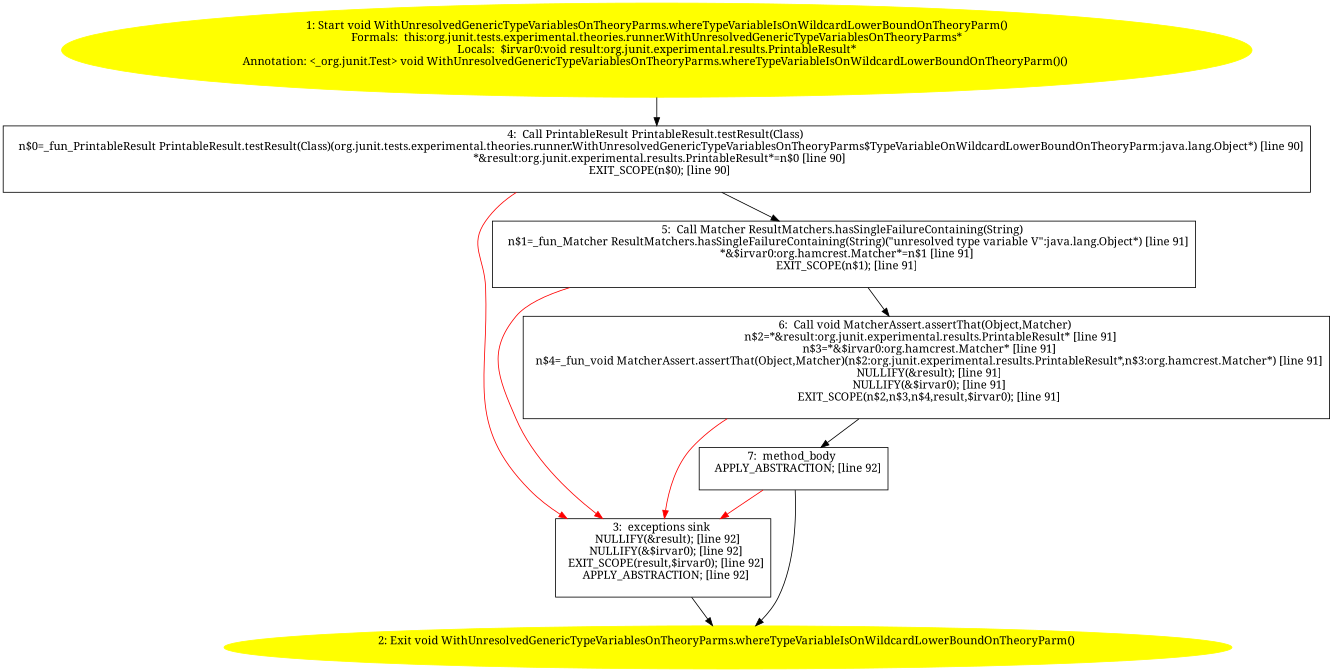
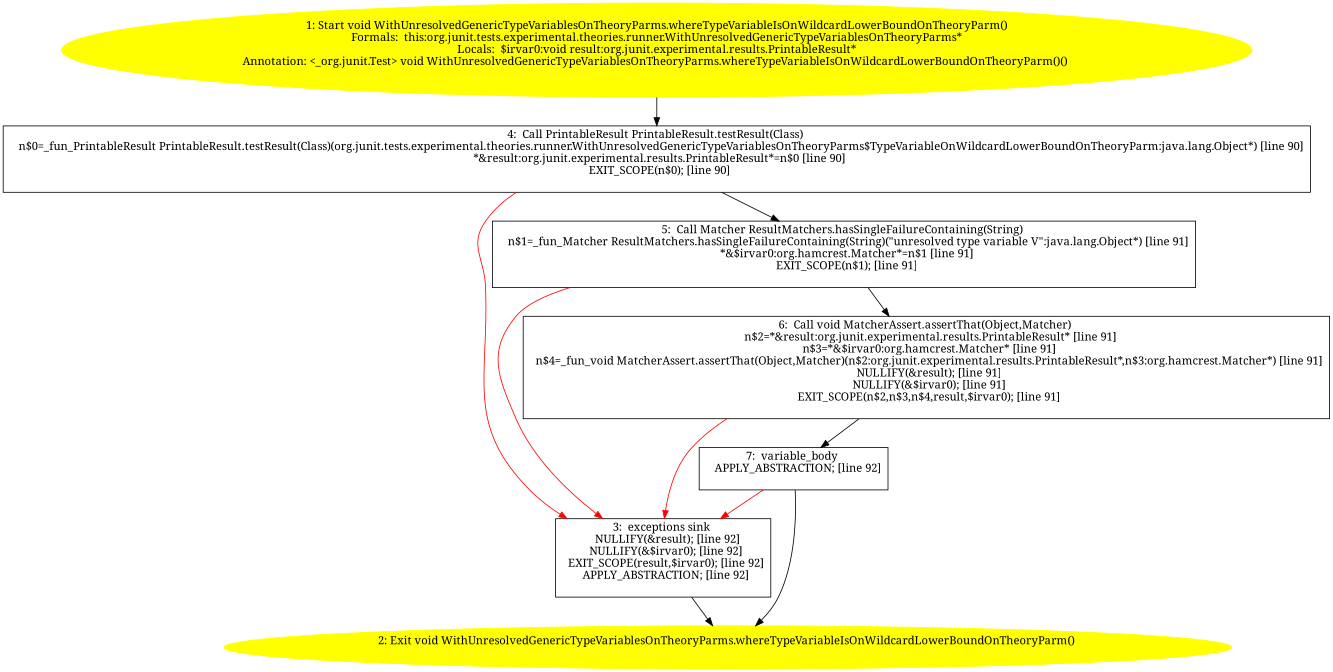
(794, 469) -> (794, 469)
